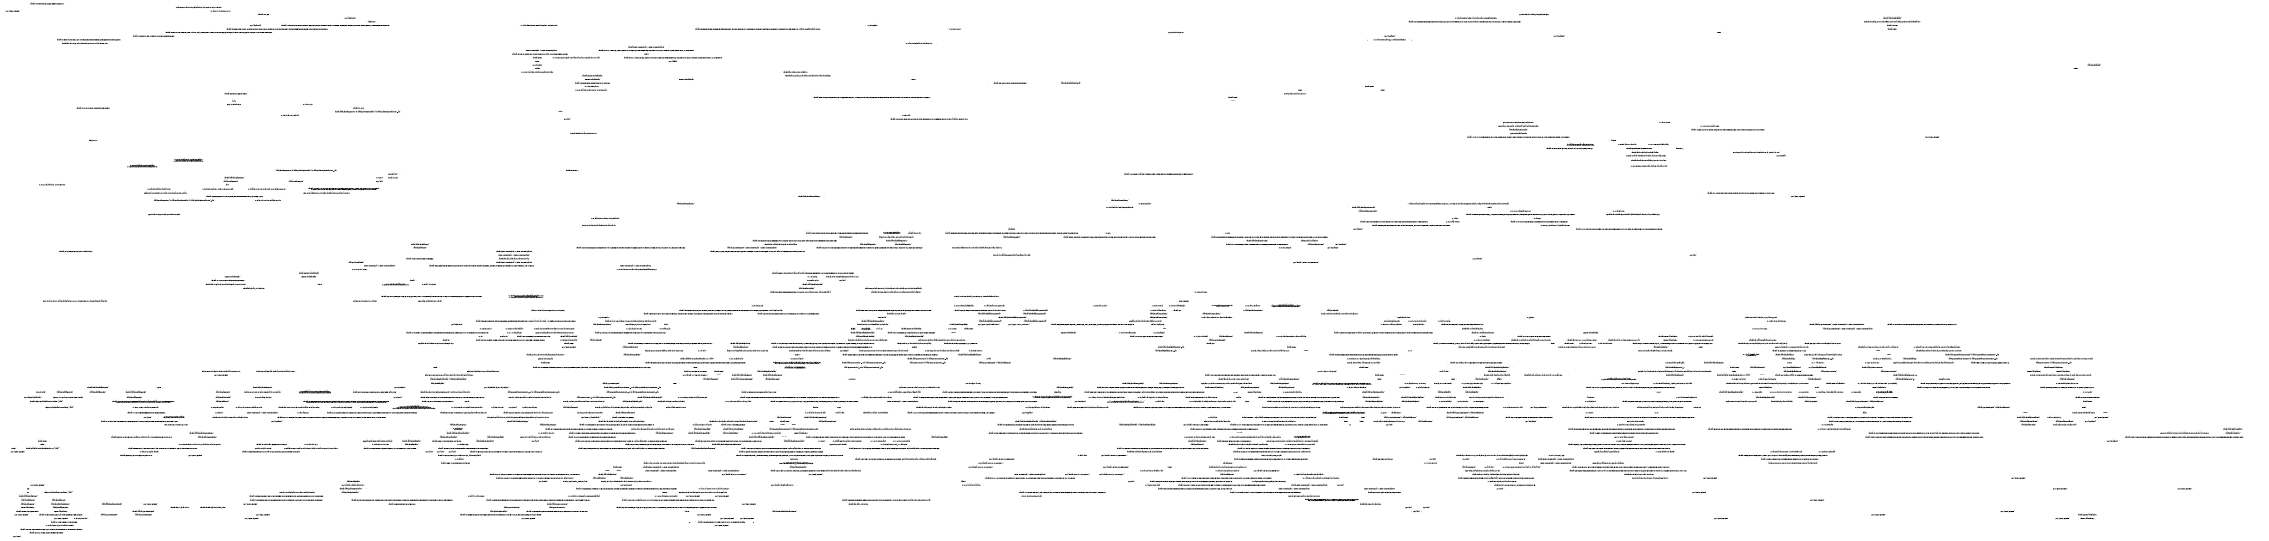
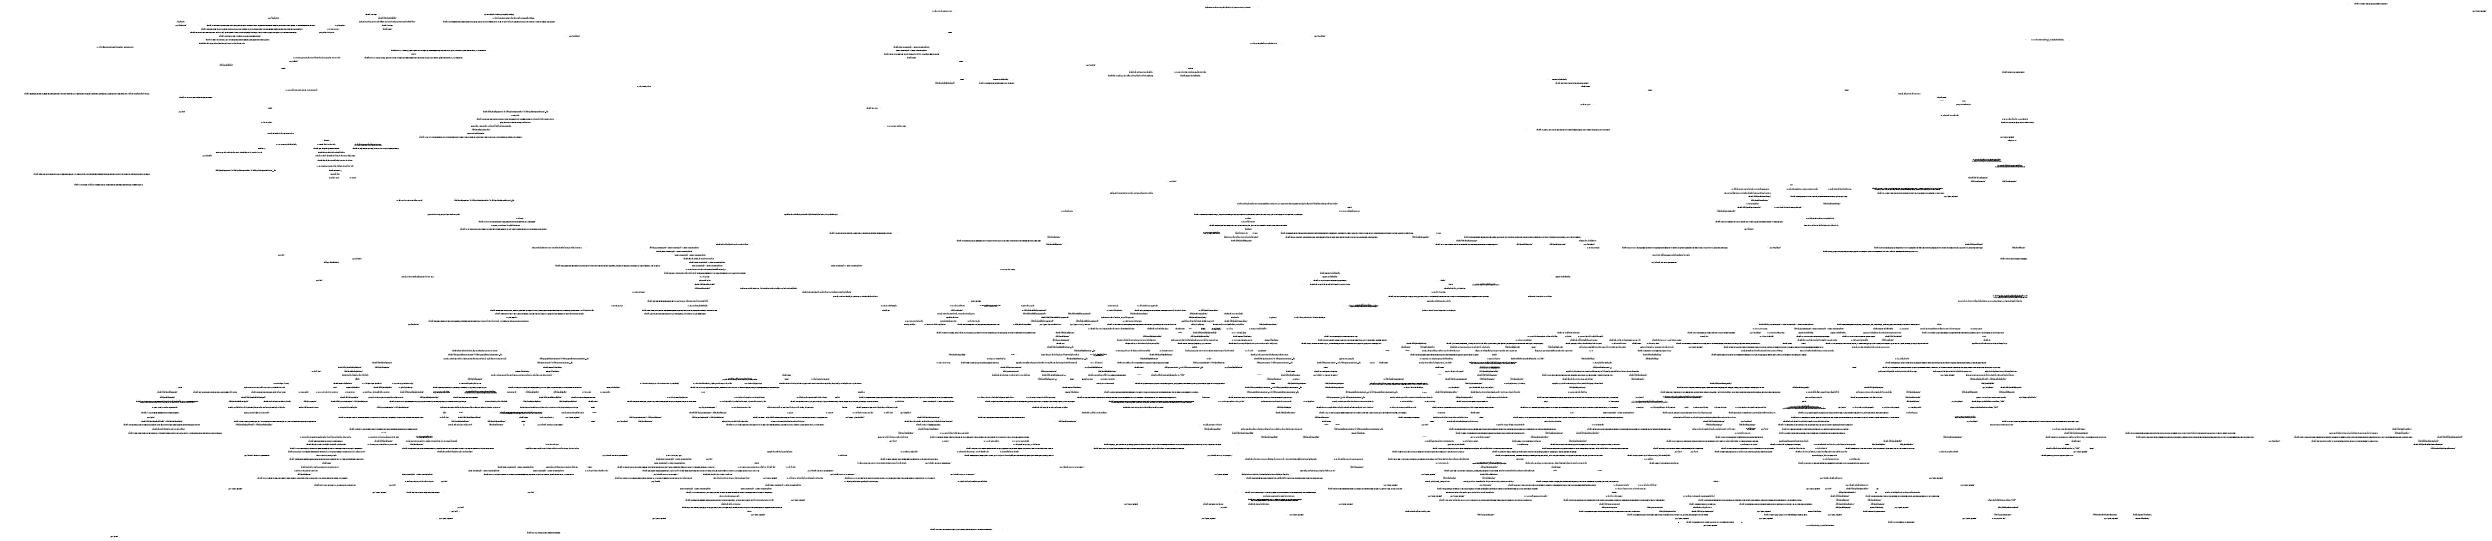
none -> (1821, 449)
